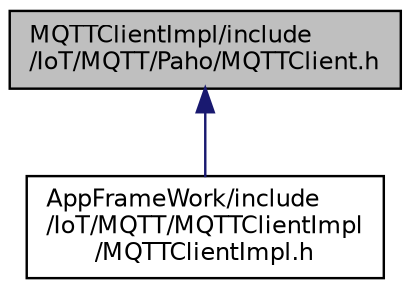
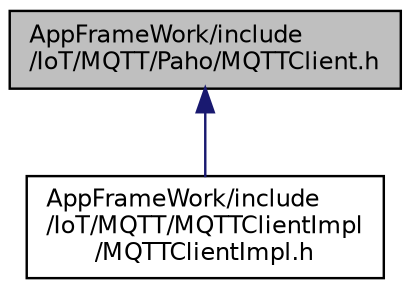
(205, 50) -> (205, 50)
